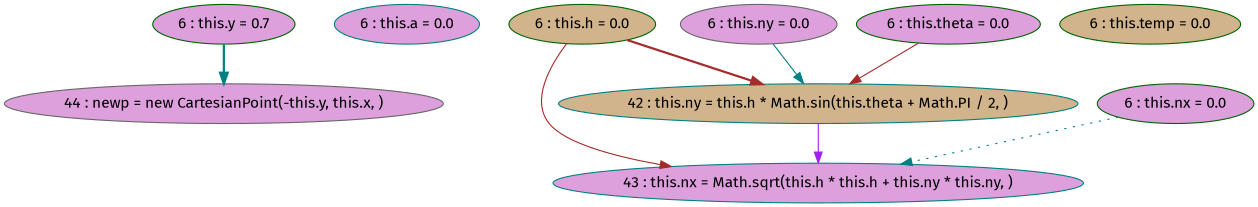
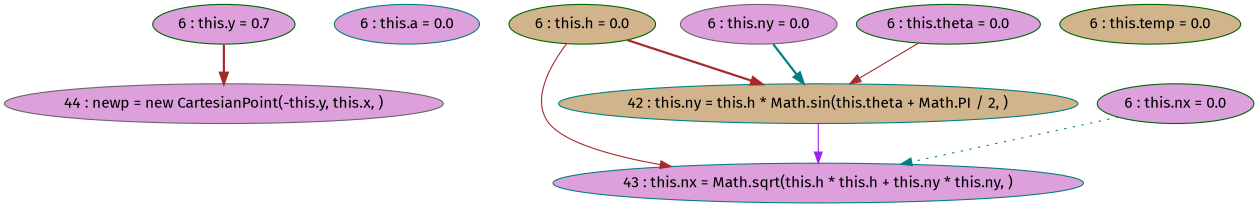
(224, 59) -> (224, 59)
(785, 59) -> (785, 59)
